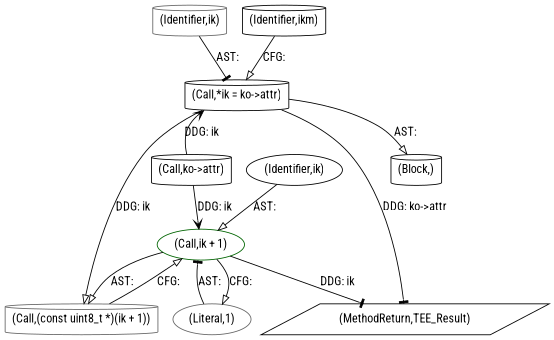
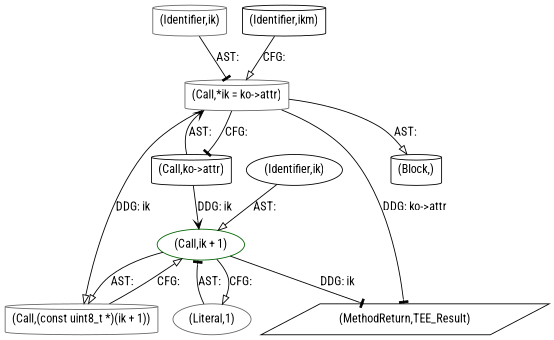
(237, 95) -> (237, 95)
none -> (222, 132)
(202, 133) -> (202, 133)
